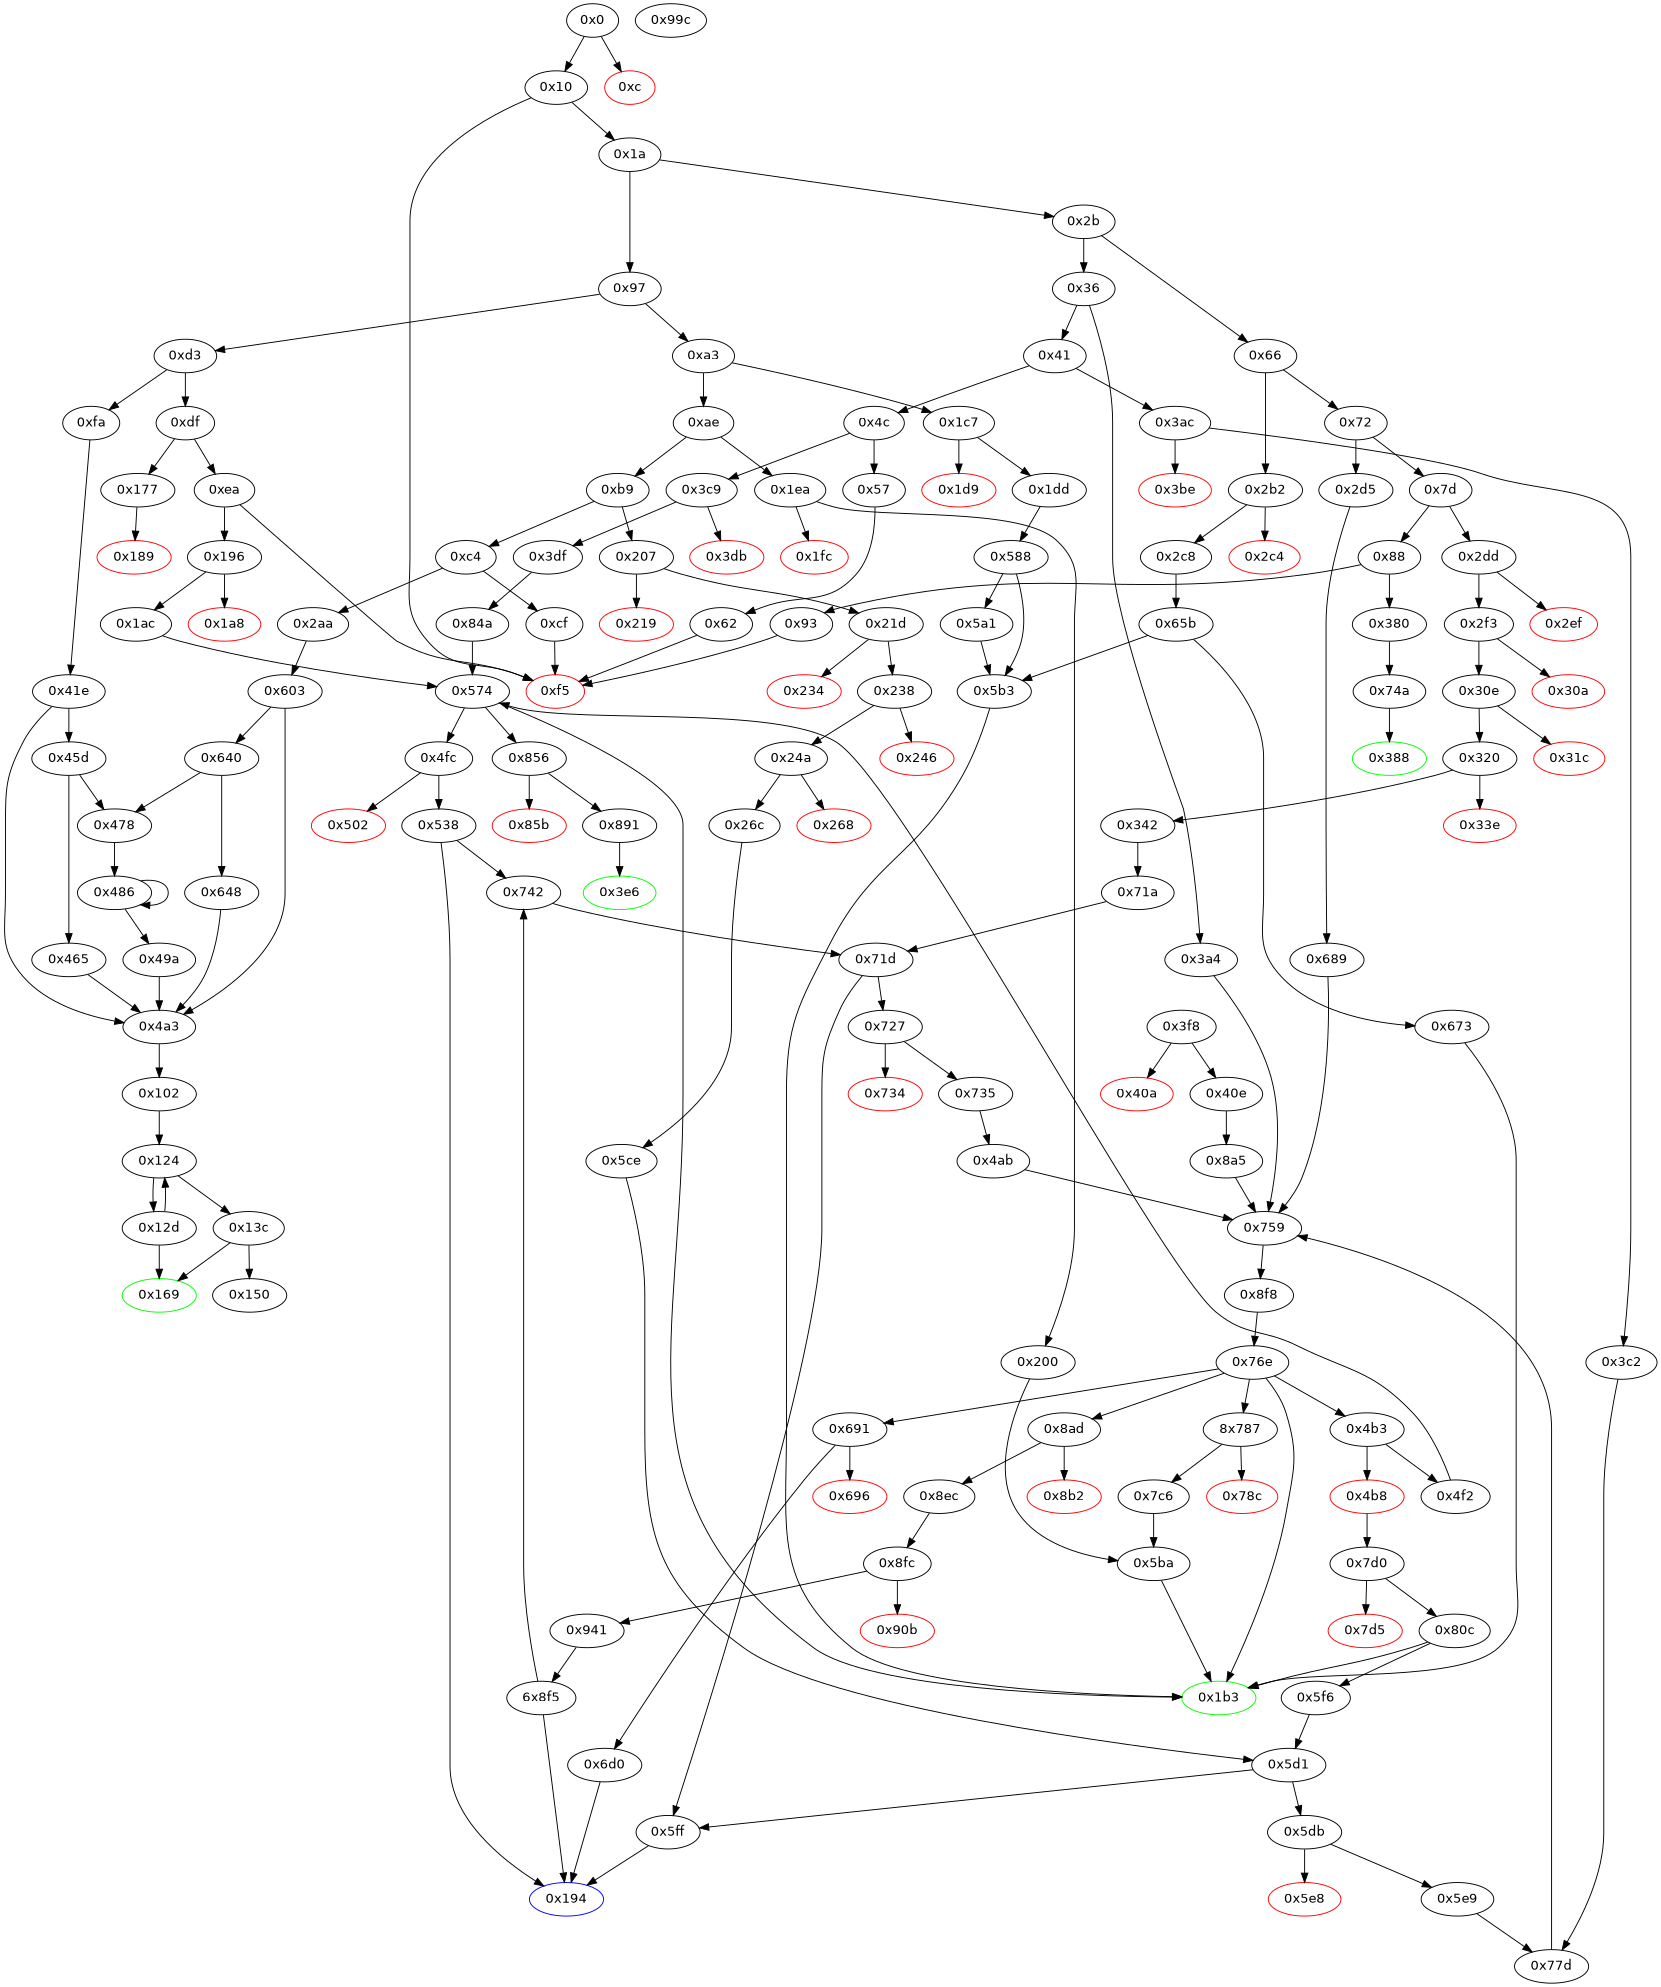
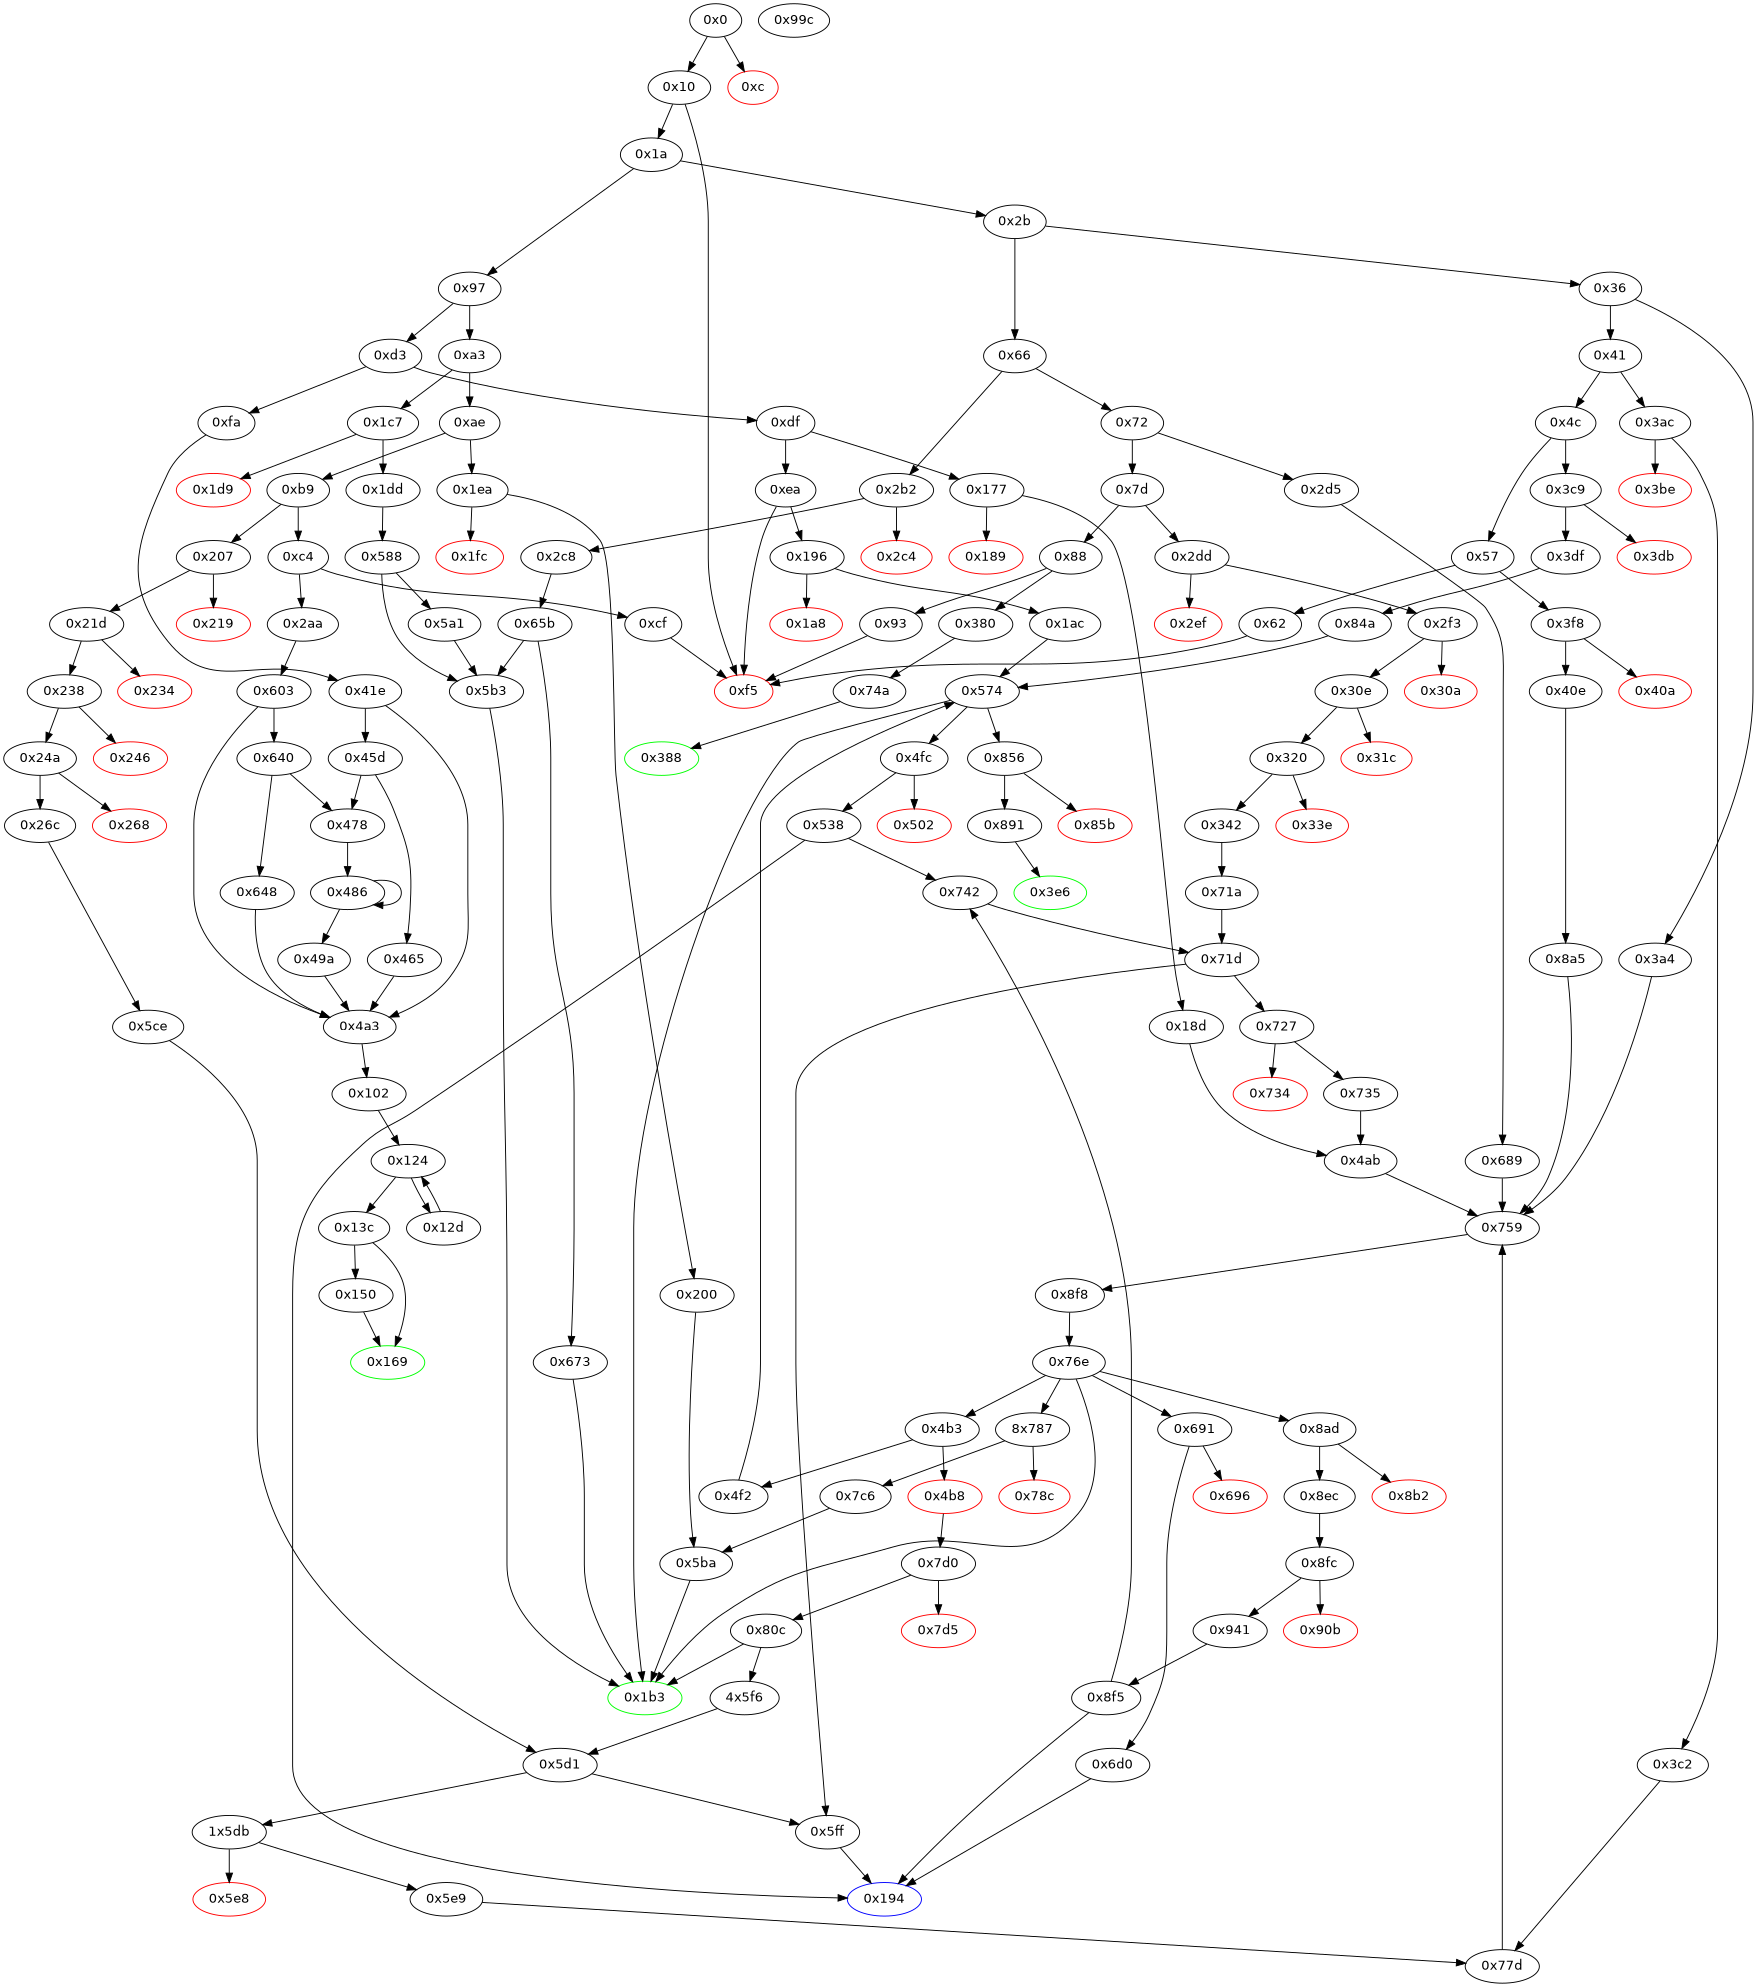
none -> (1520, 588)
none -> (1186, 1027)
(159, 1257) -> (370, 1325)
(541, 1698) -> (1106, 1698)
(1316, 1698) -> (745, 1698)
(1305, 1832) -> (229, 1832)
